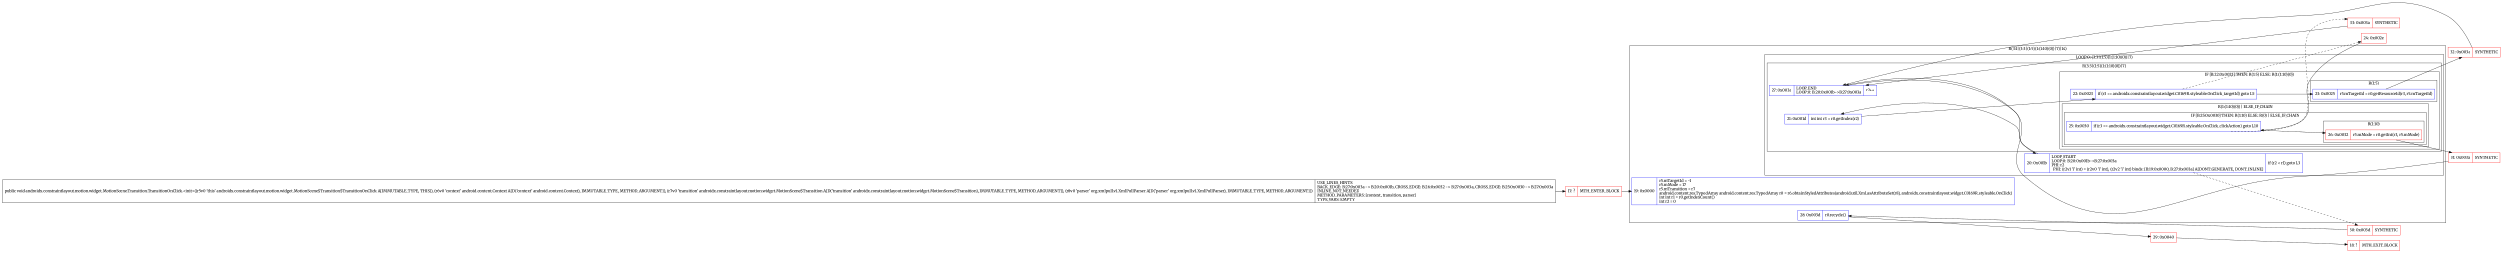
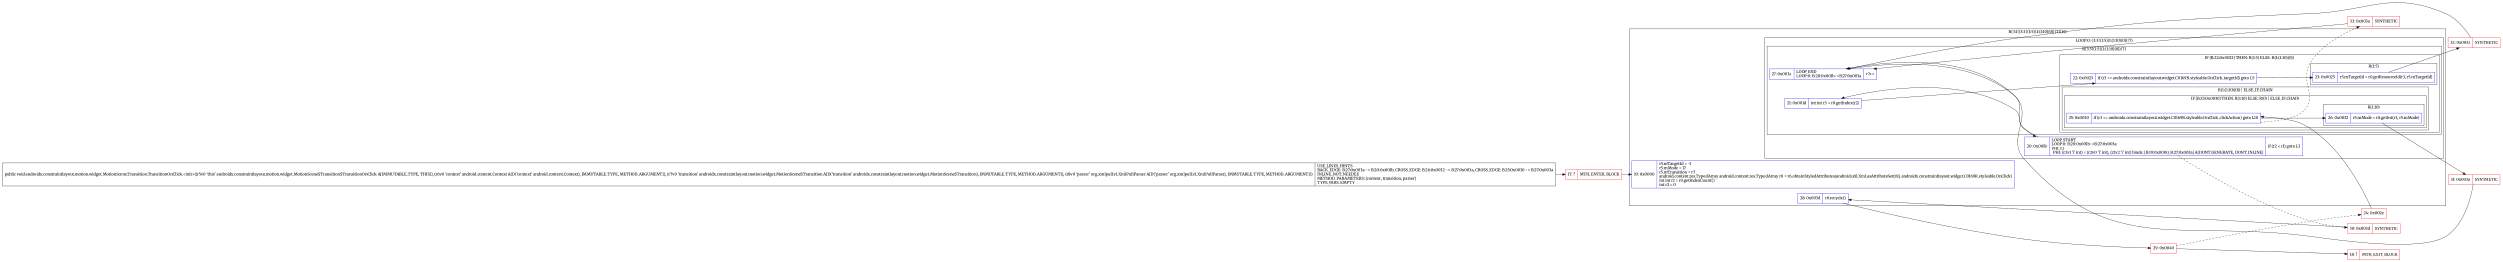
(2271, 66) -> (2267, 228)
(2374, 135) -> (2374, 118)
